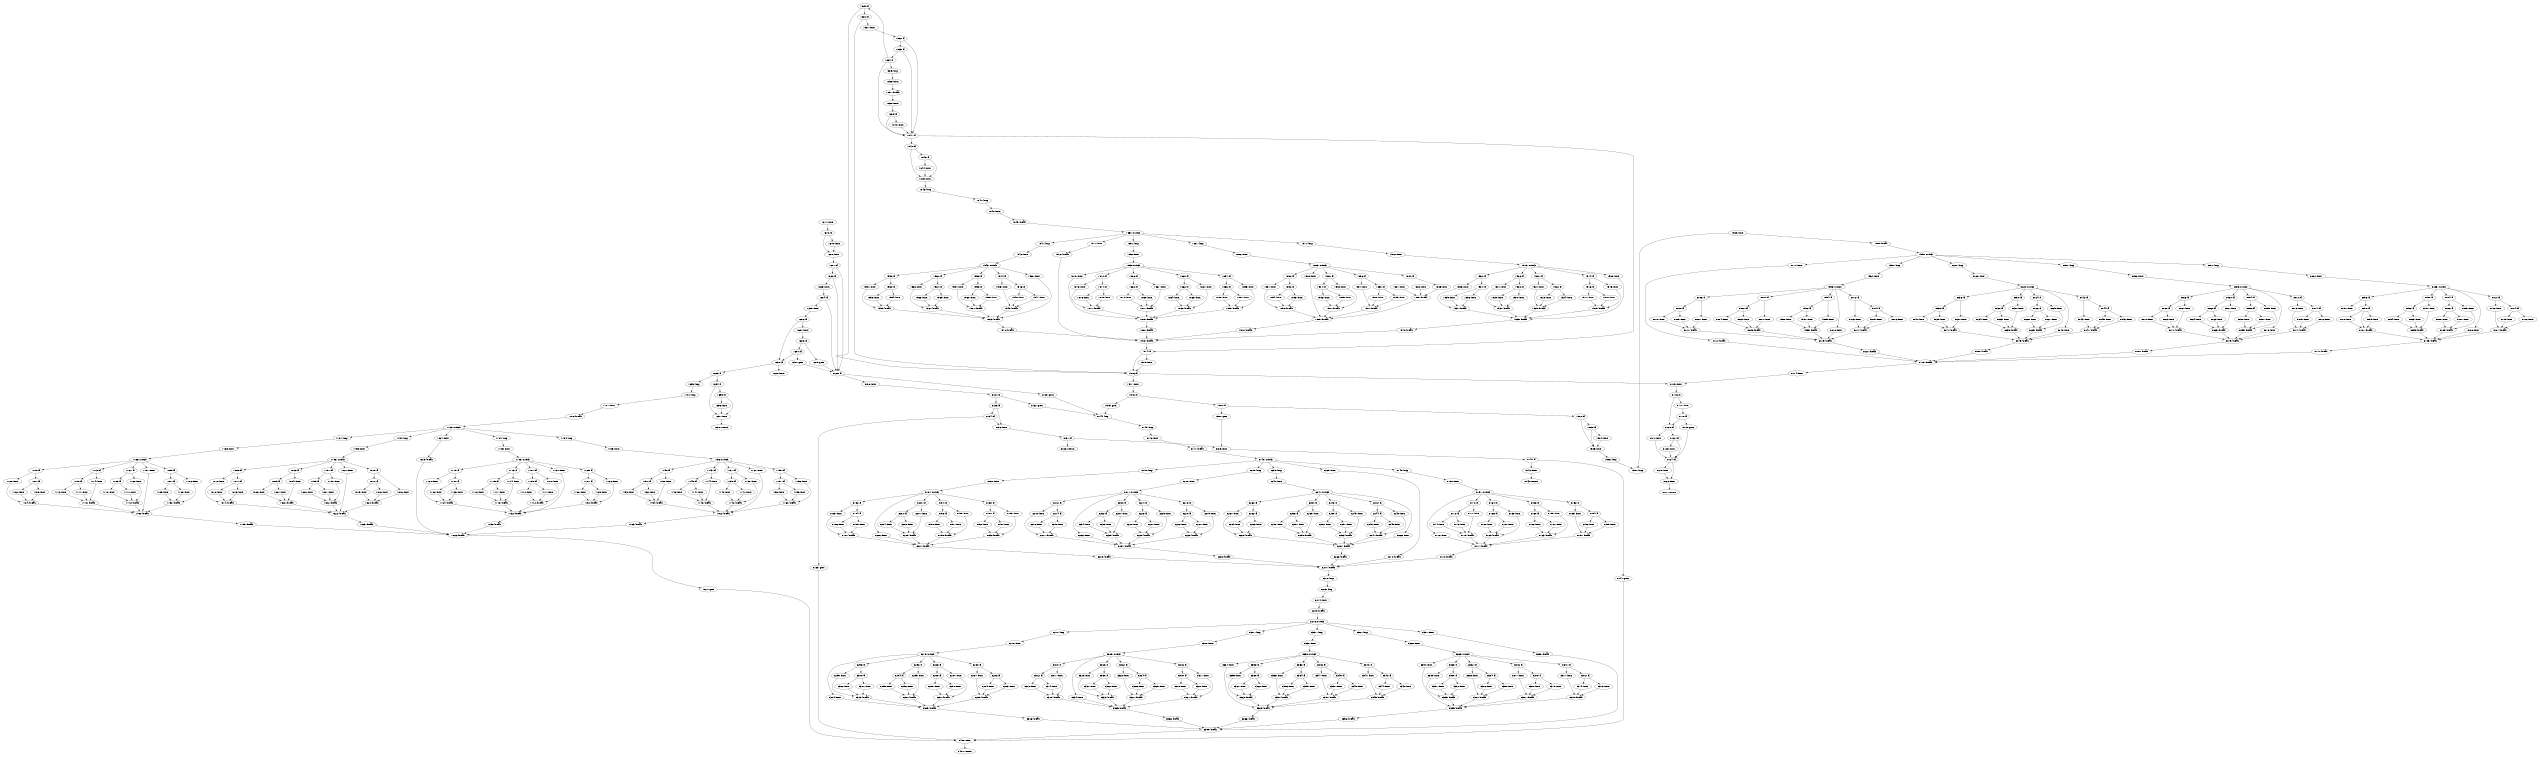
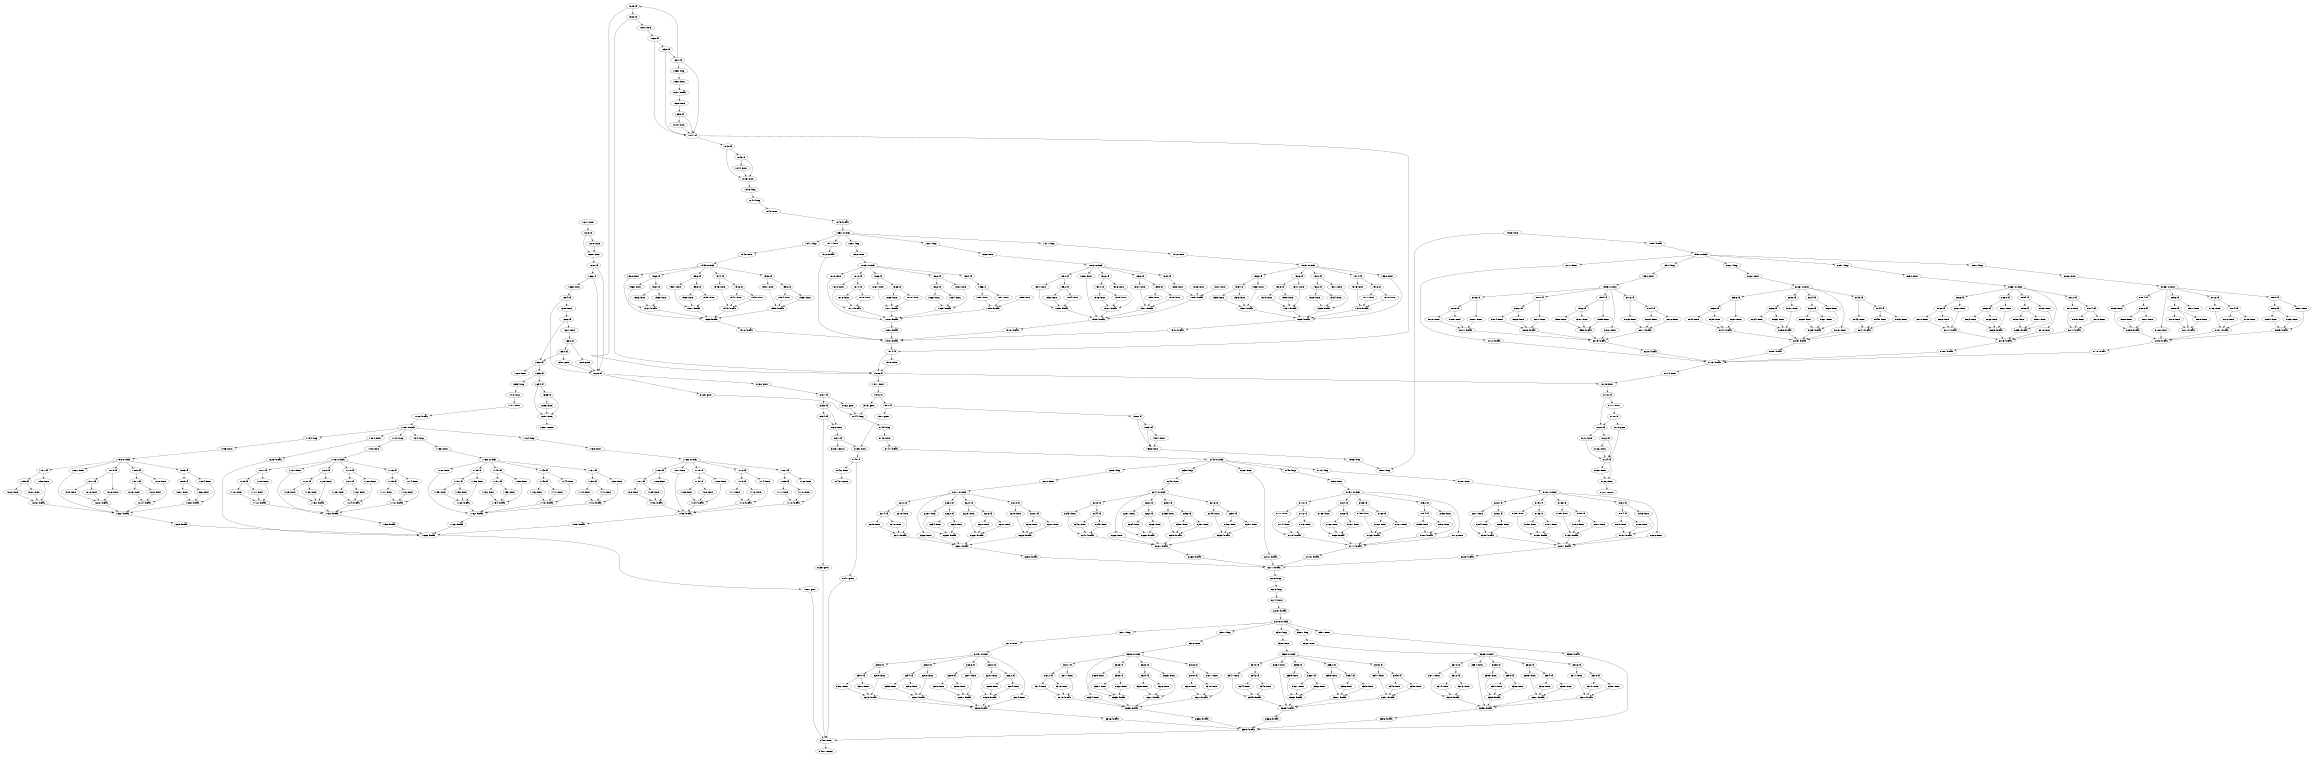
(1236, 281) -> none
(2397, 335) -> none
